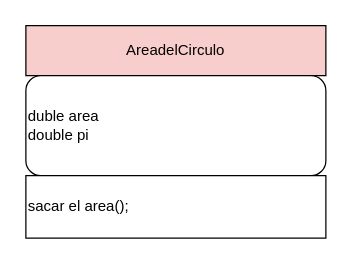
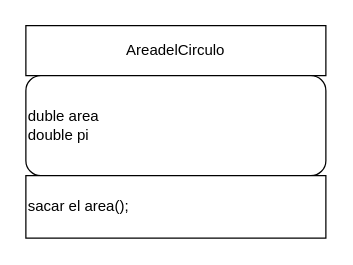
(176, 51) -> (176, 51)
